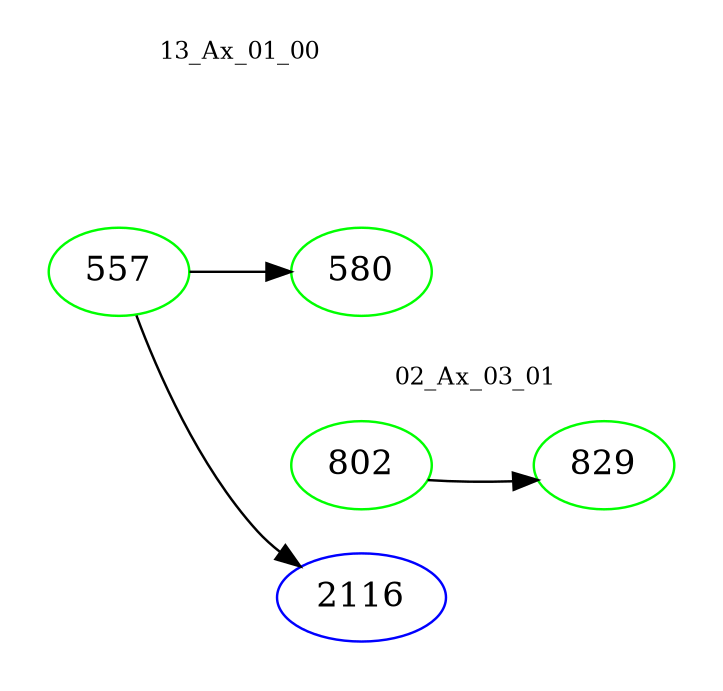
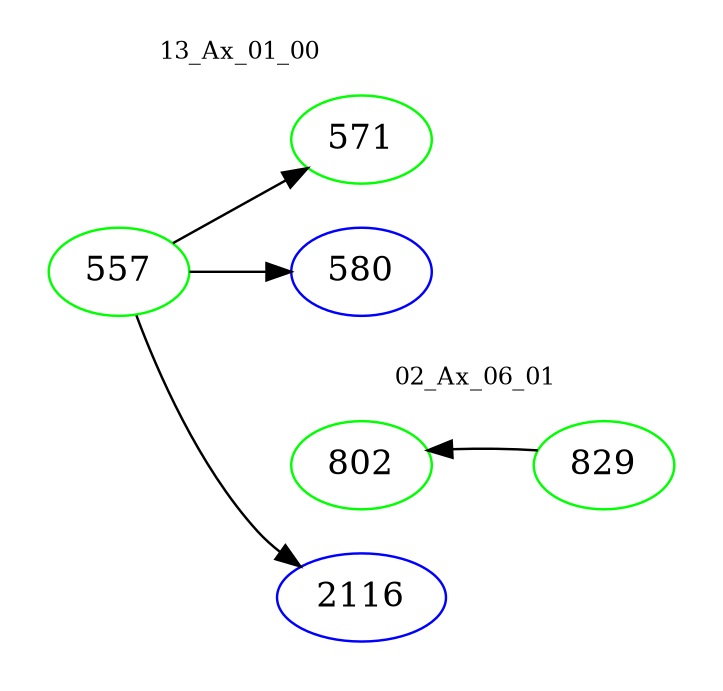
none -> (362, 140)
(362, 272) -> (362, 272)
(476, 378) -> (476, 378)
(470, 482) -> (495, 449)
